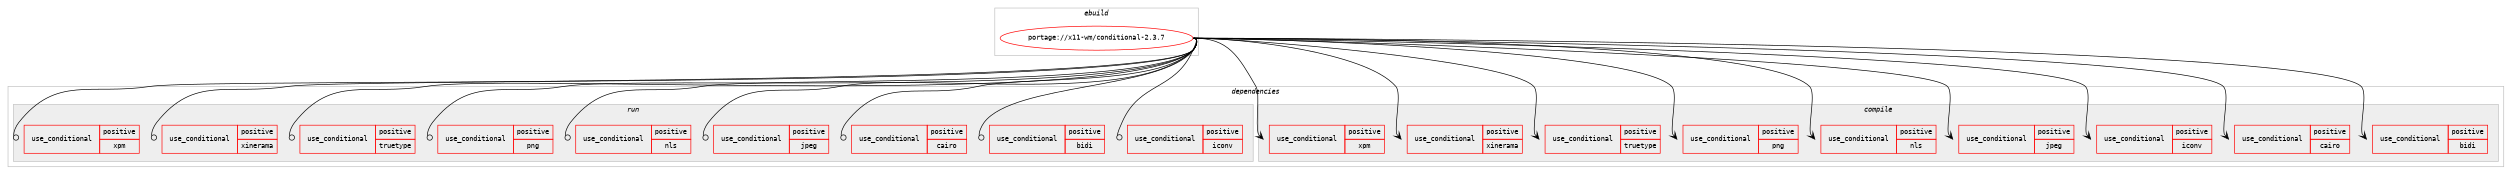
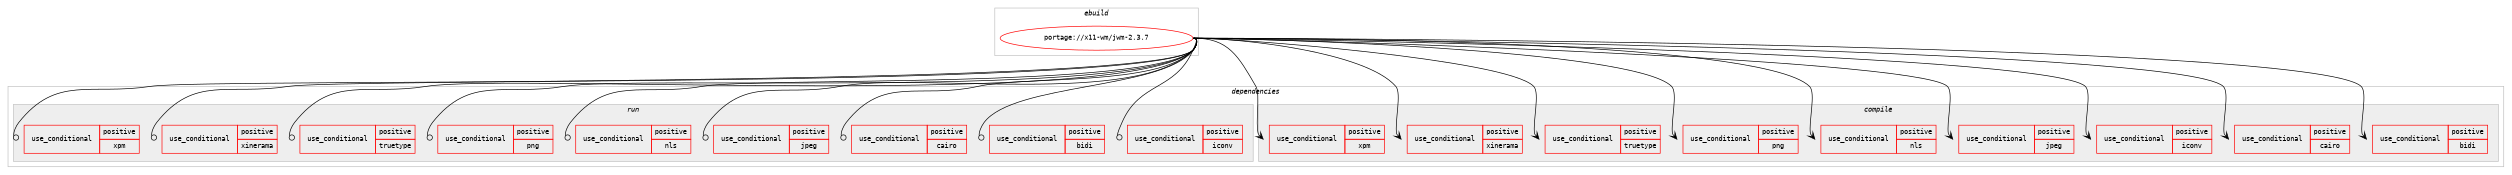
(1097, 38) -> (1097, 38)
